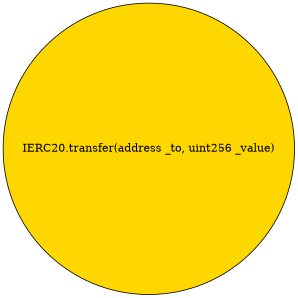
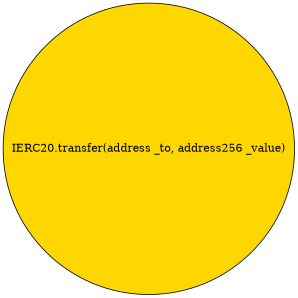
(149, 149) -> (149, 149)
